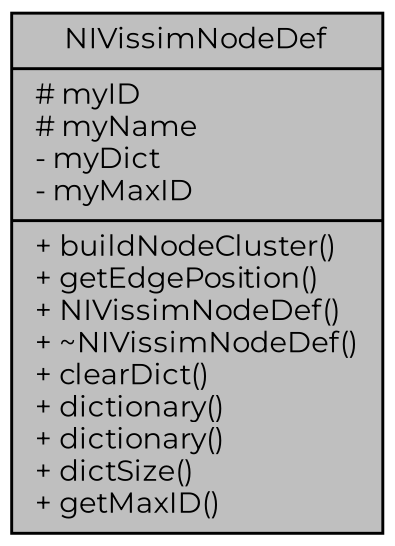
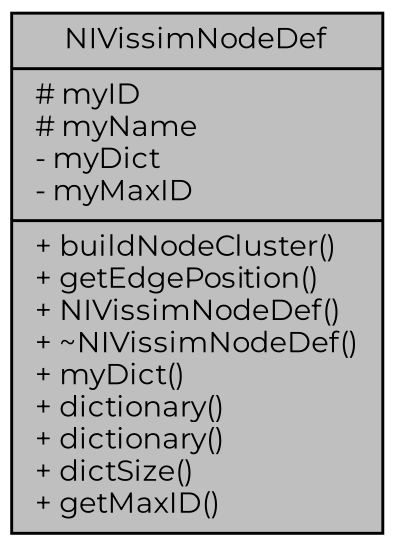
(123, 376) -> (111, 376)
